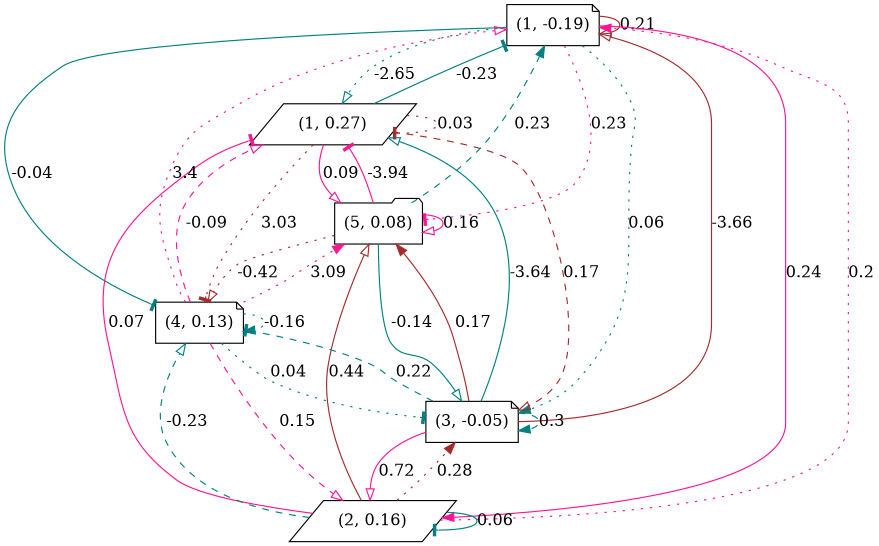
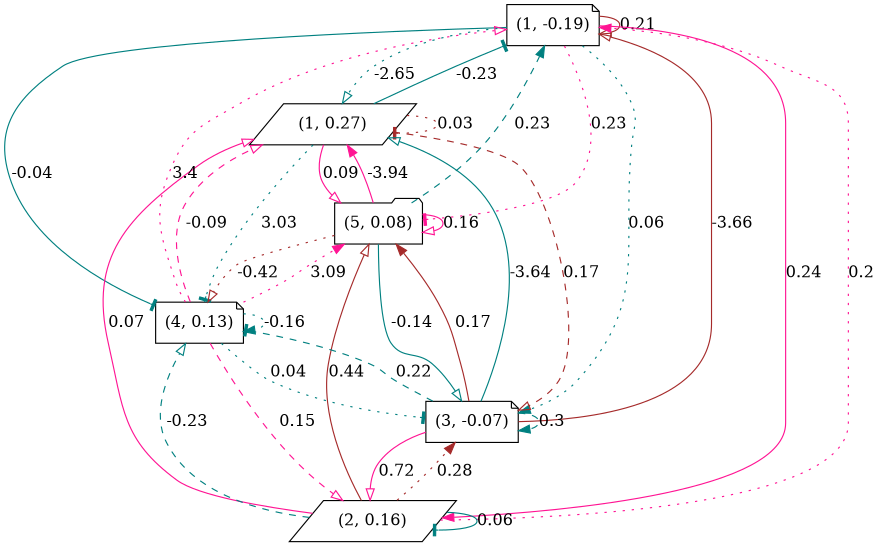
(364, 176) -> (365, 178)
(252, 215) -> (252, 215)
(111, 357) -> (112, 359)
(472, 422) -> (472, 422)
